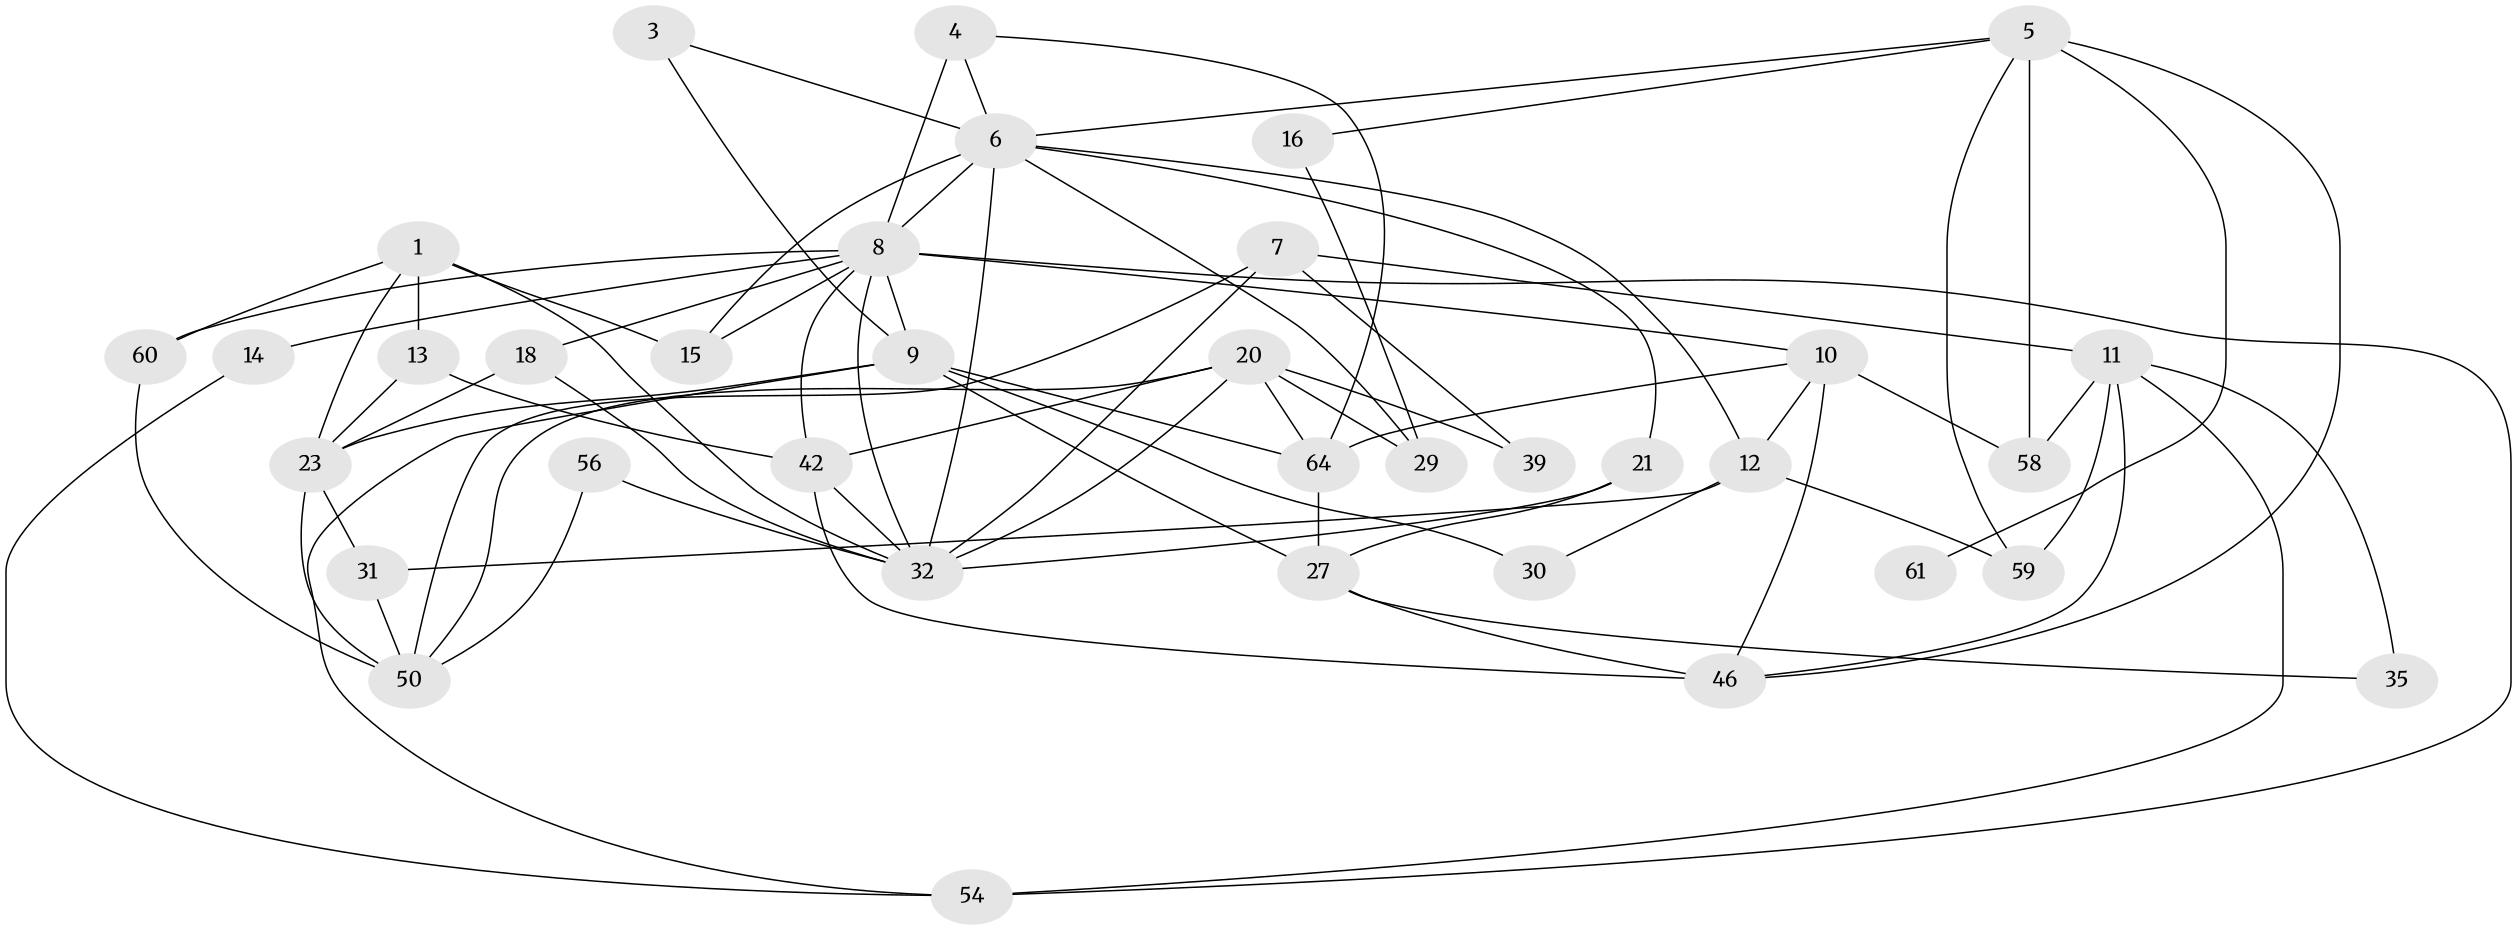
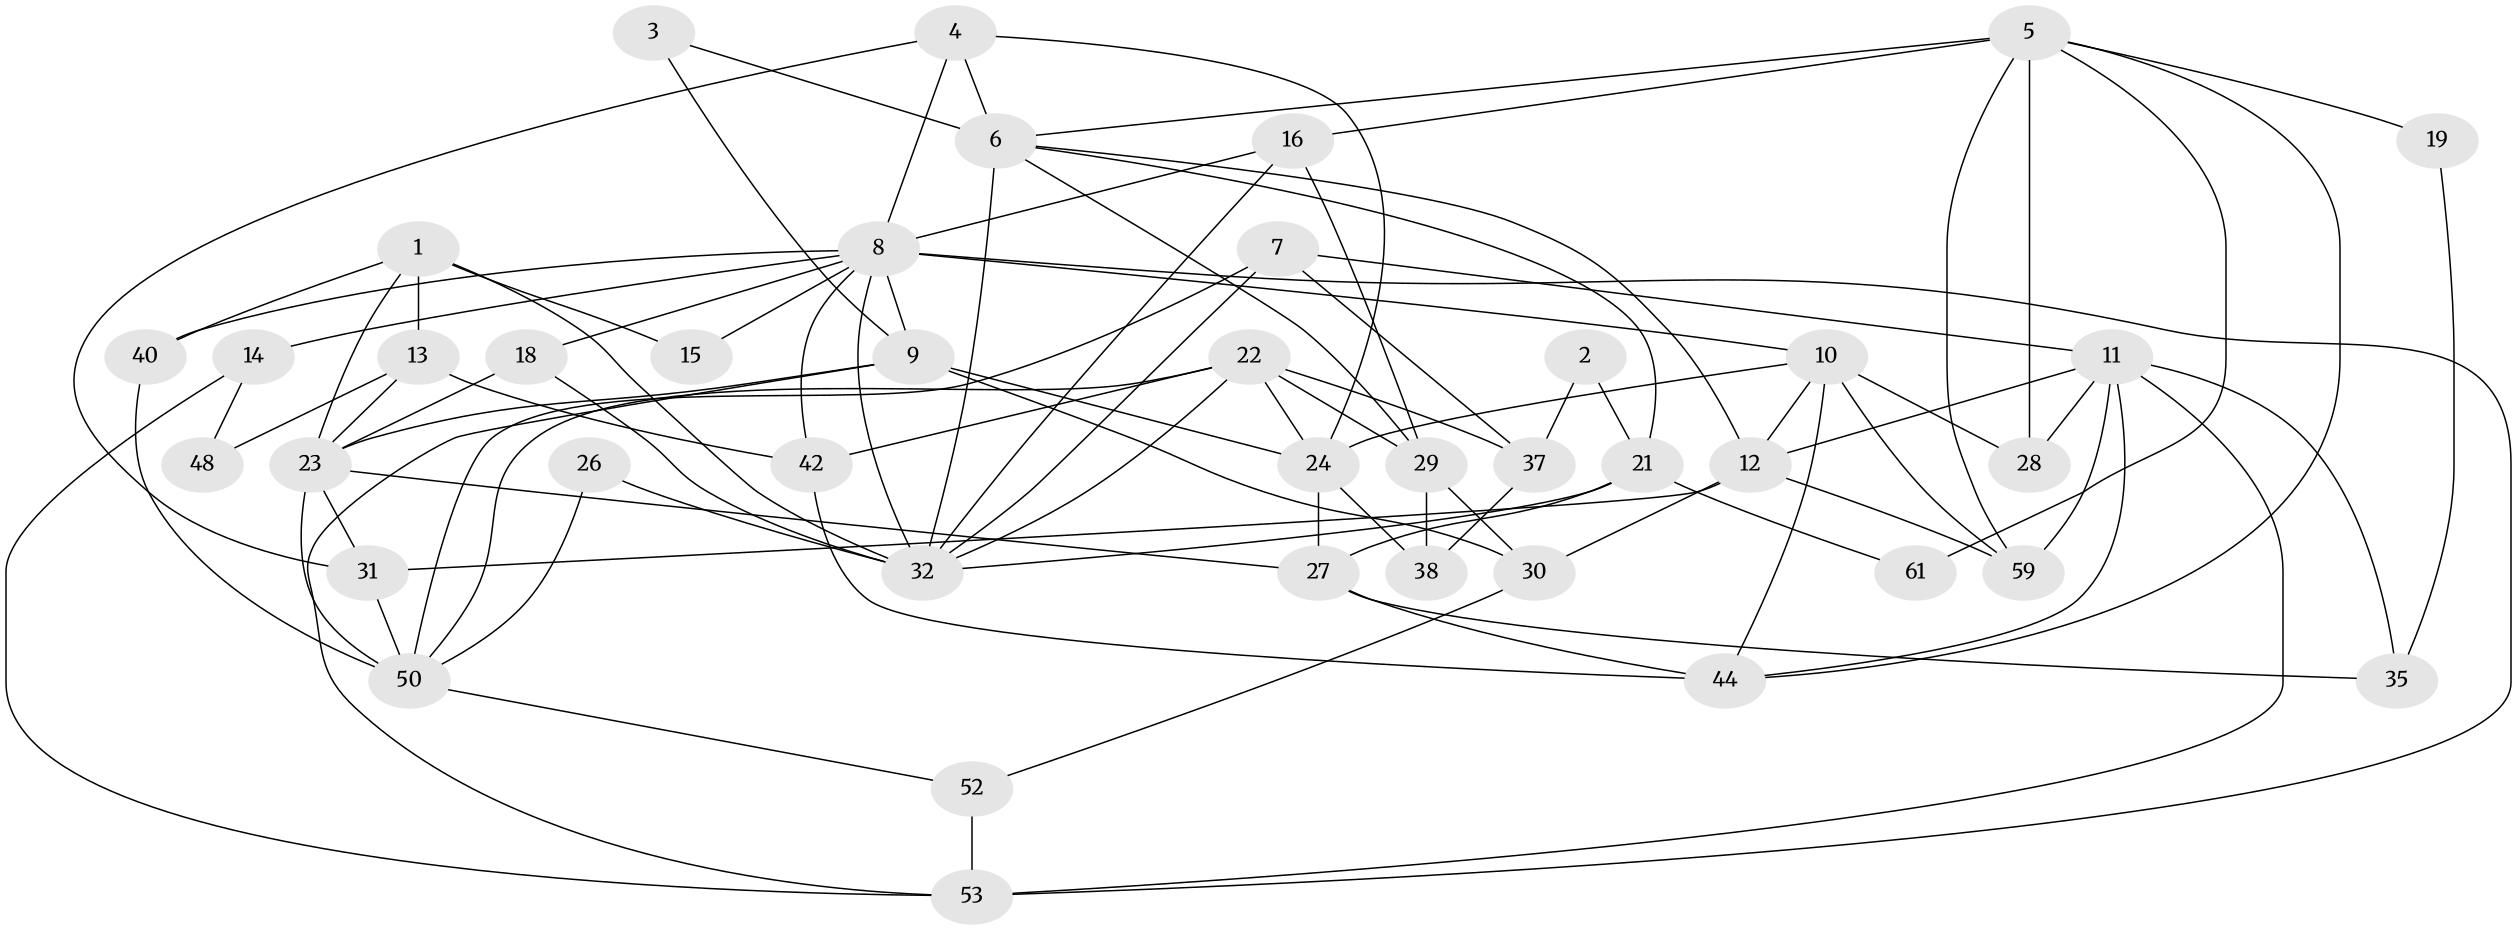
none -> (2438, 141)
(937, 195) -> (1103, 191)
none -> (302, 204)
(822, 225) -> none
(146, 357) -> (146, 357)
(1250, 357) -> (1250, 357)
none -> (1586, 357)
none -> (1910, 417)
(1105, 464) -> (837, 524)
none -> (202, 465)
(590, 465) -> (590, 465)
(1318, 465) -> (1318, 465)
(1534, 465) -> (1534, 465)
(2030, 465) -> (2030, 465)
none -> (1911, 475)
(867, 519) -> (1102, 353)
none -> (1776, 523)
none -> (1490, 528)
none -> (1426, 573)
(1725, 681) -> (1725, 681)
none -> (972, 789)
(972, 897) -> (972, 897)
